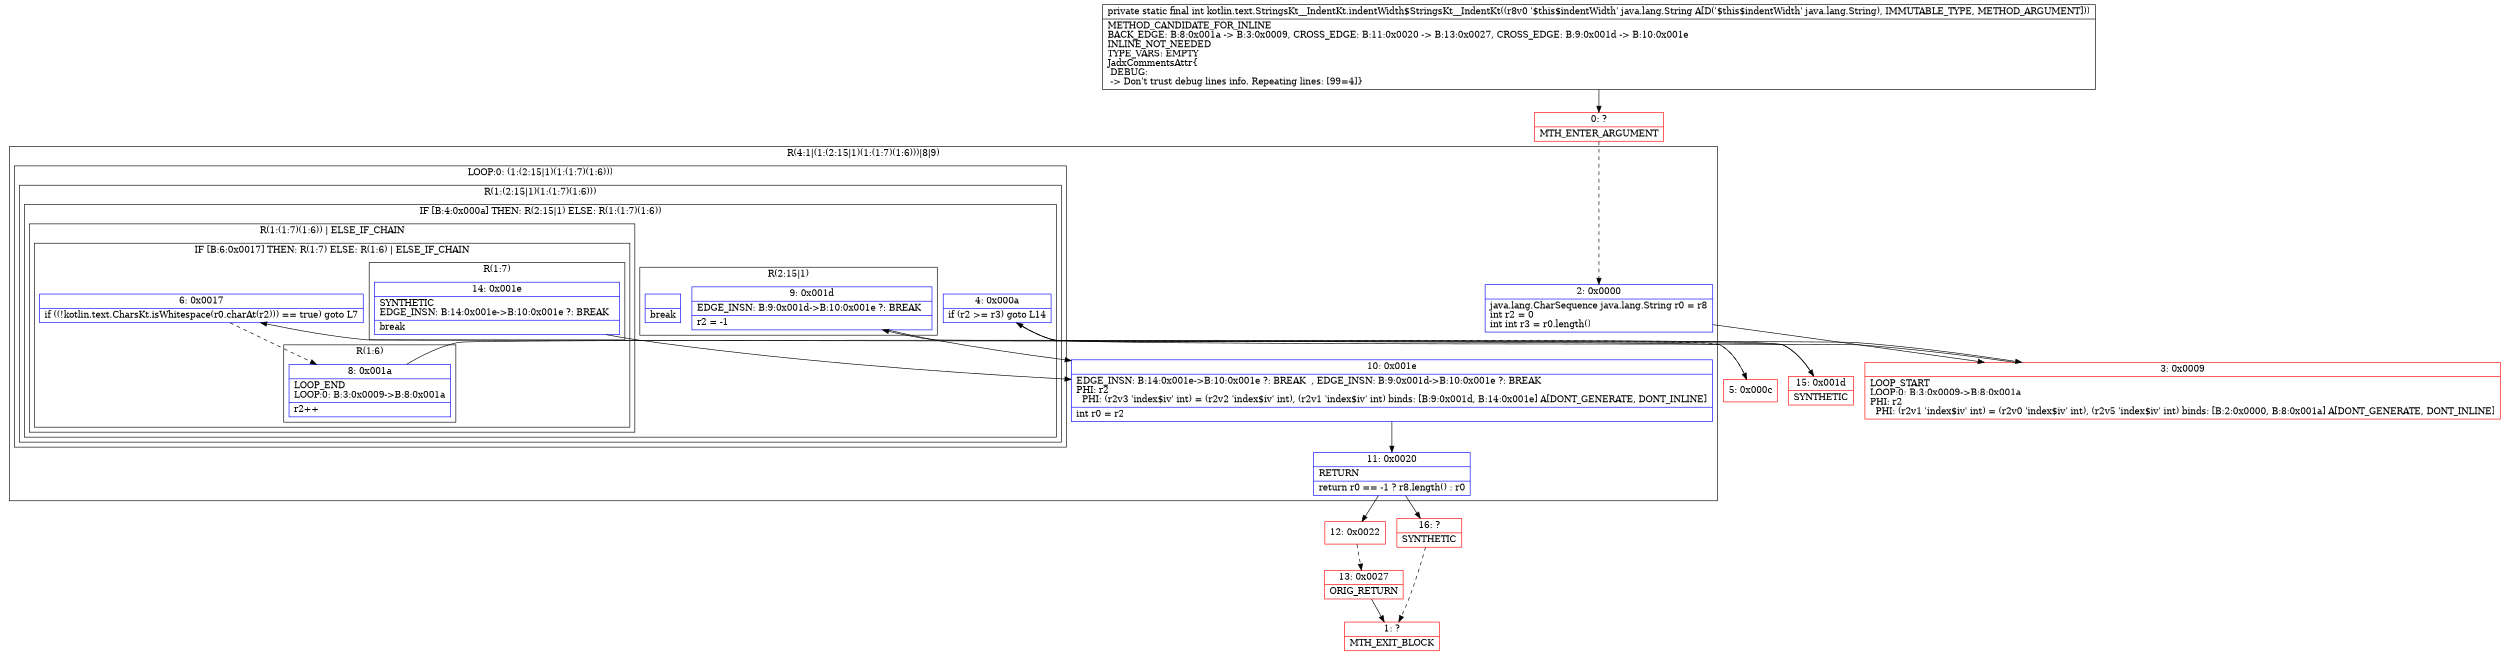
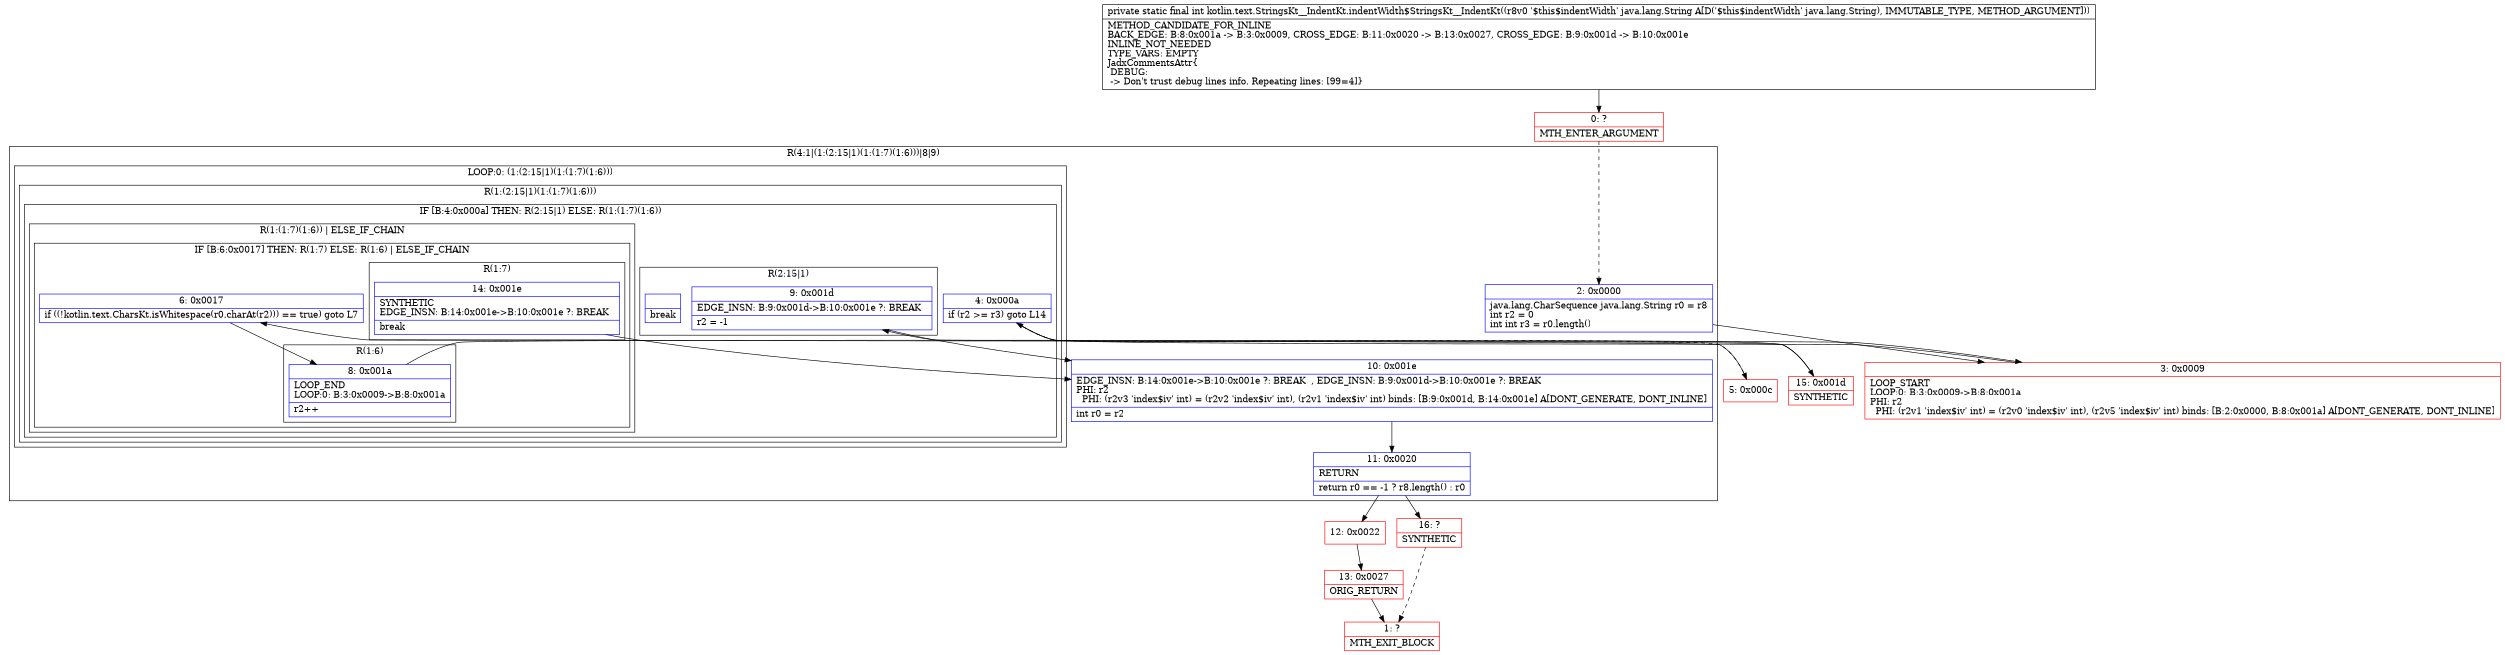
(270, 342) -> (270, 342)
(1359, 554) -> (1359, 554)
